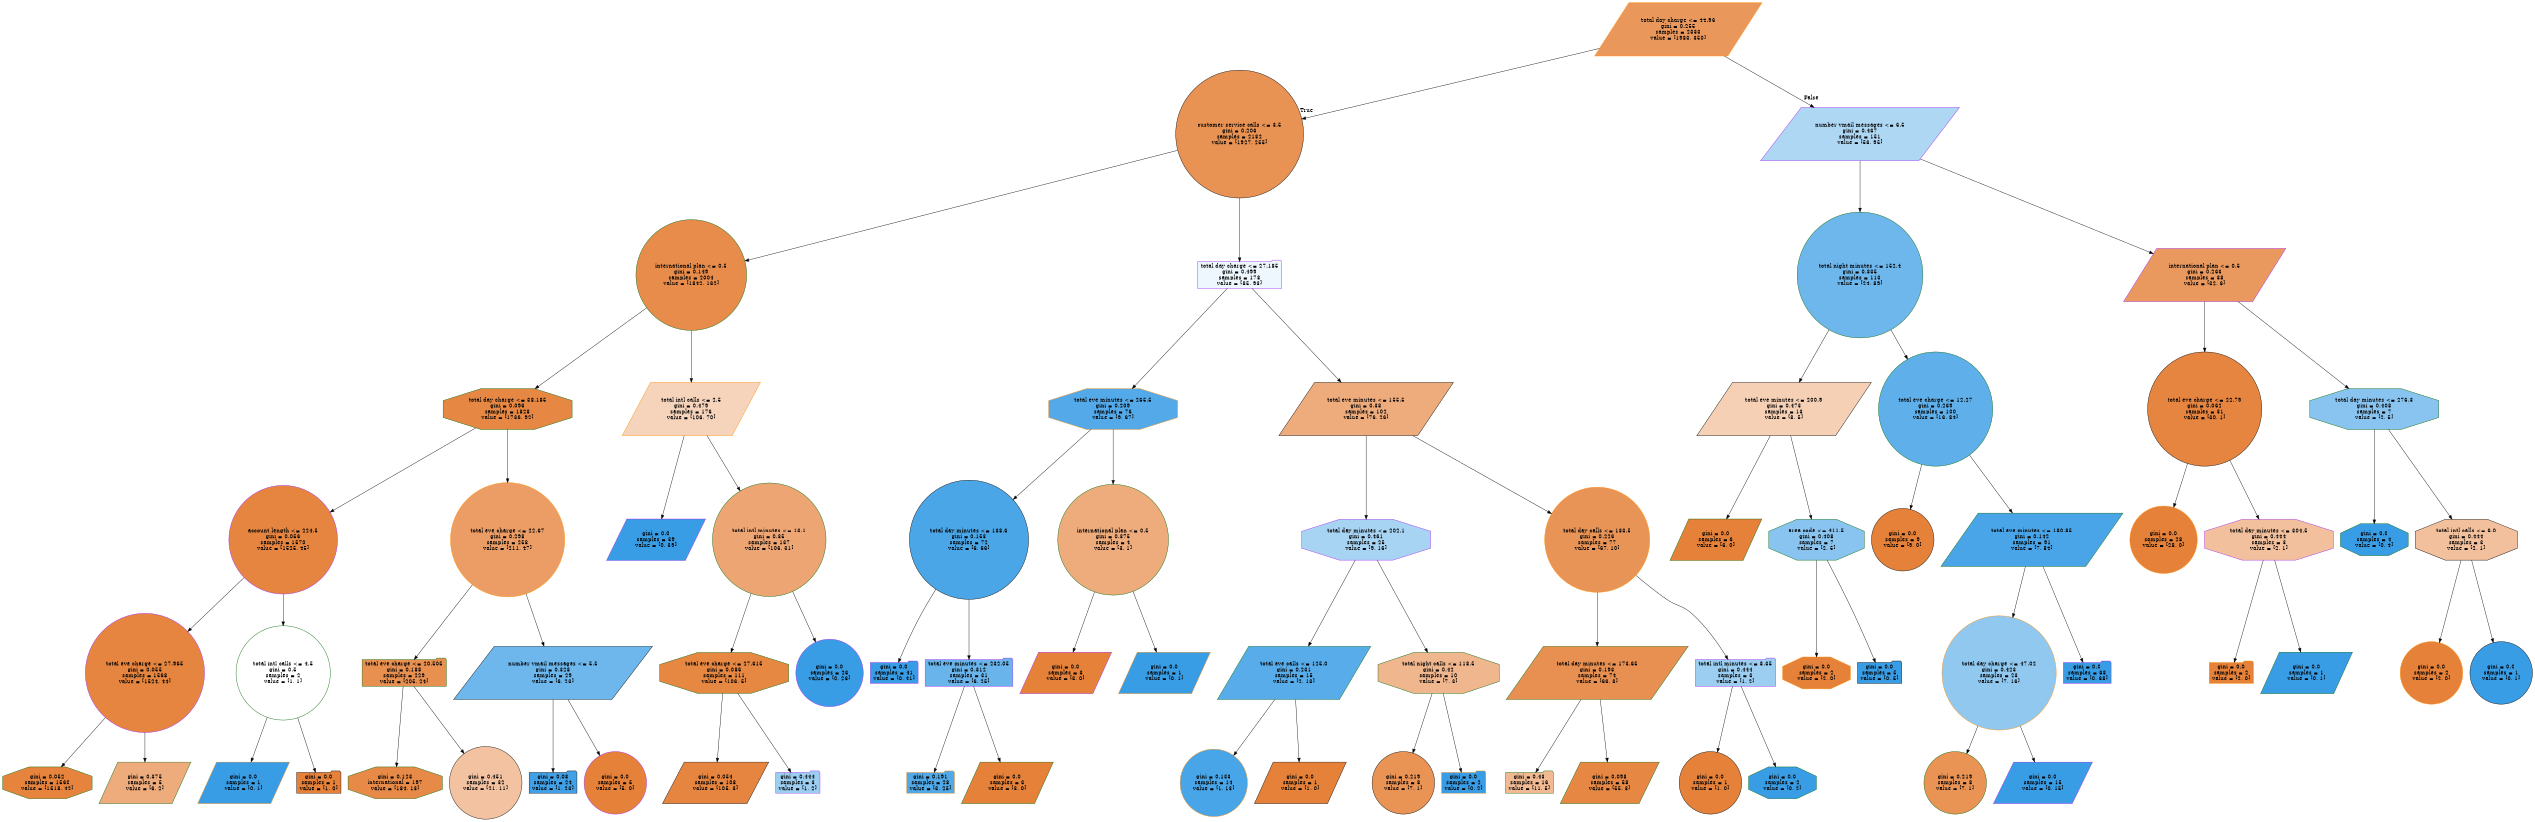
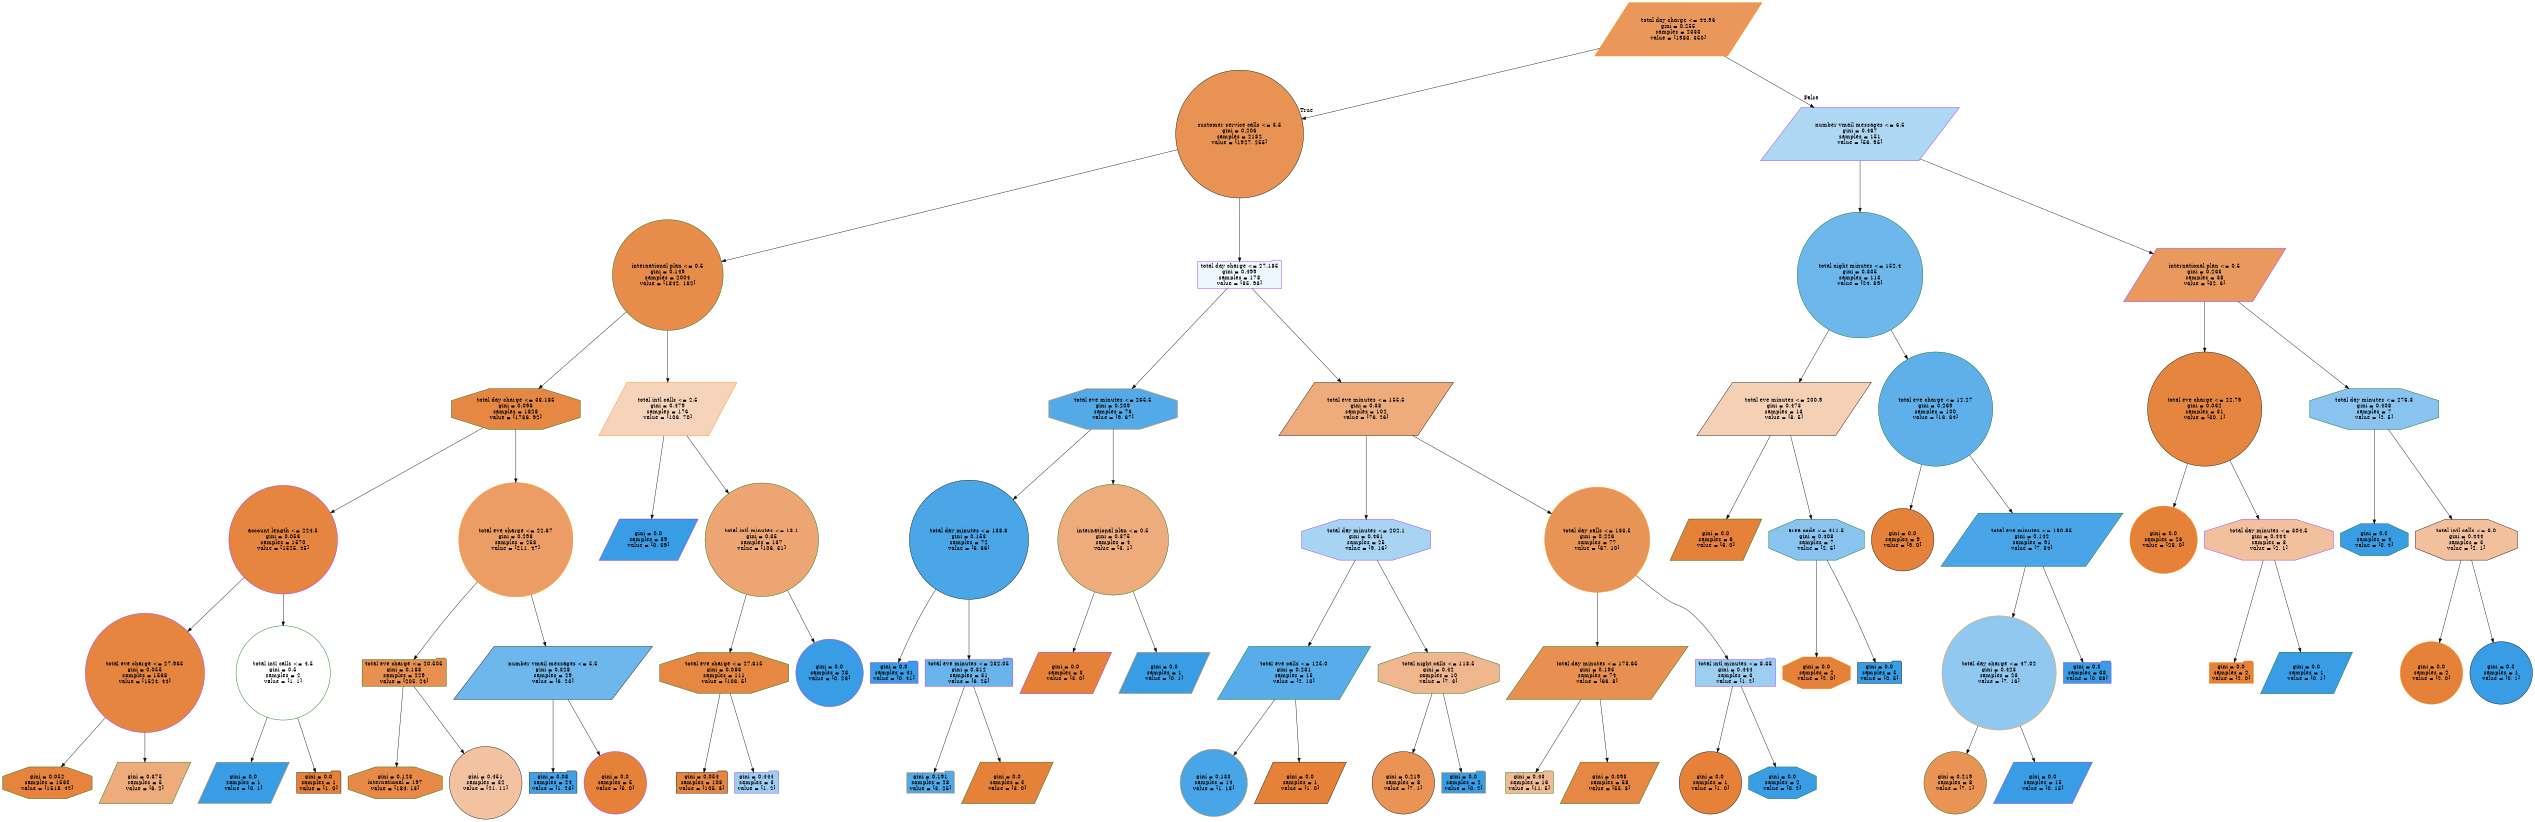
(716, 783) -> (702, 783)
